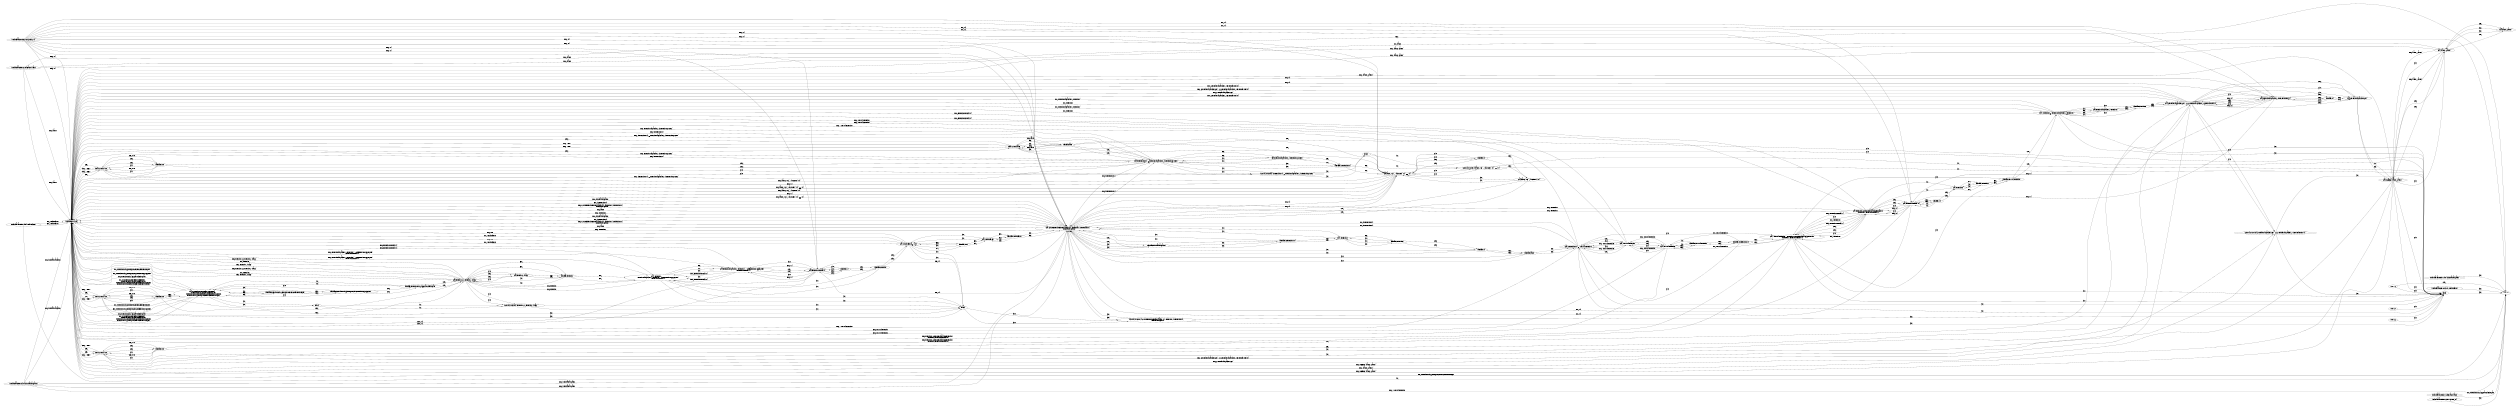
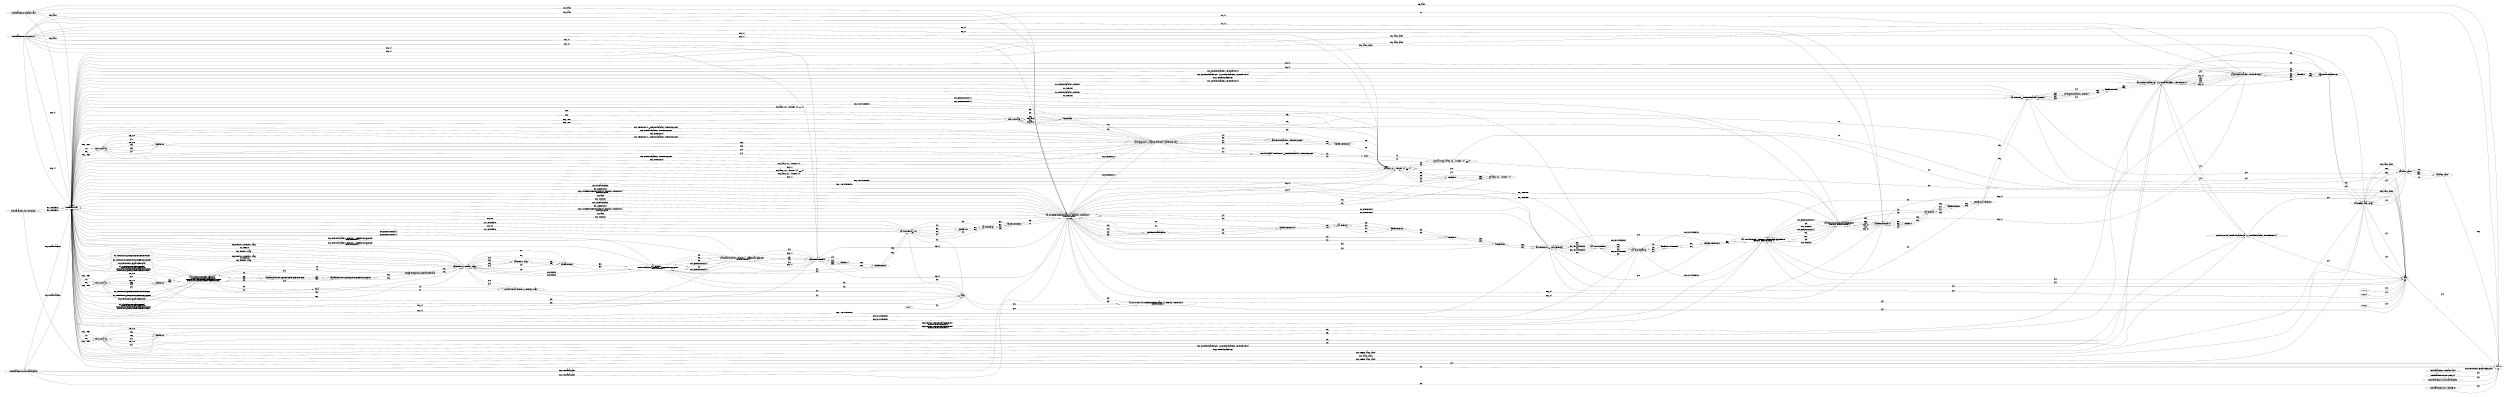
(1668, 247) -> (1639, 250)
(2450, 283) -> (2479, 269)
none -> (908, 307)
(1436, 375) -> (1452, 363)
(1397, 390) -> (1421, 384)
